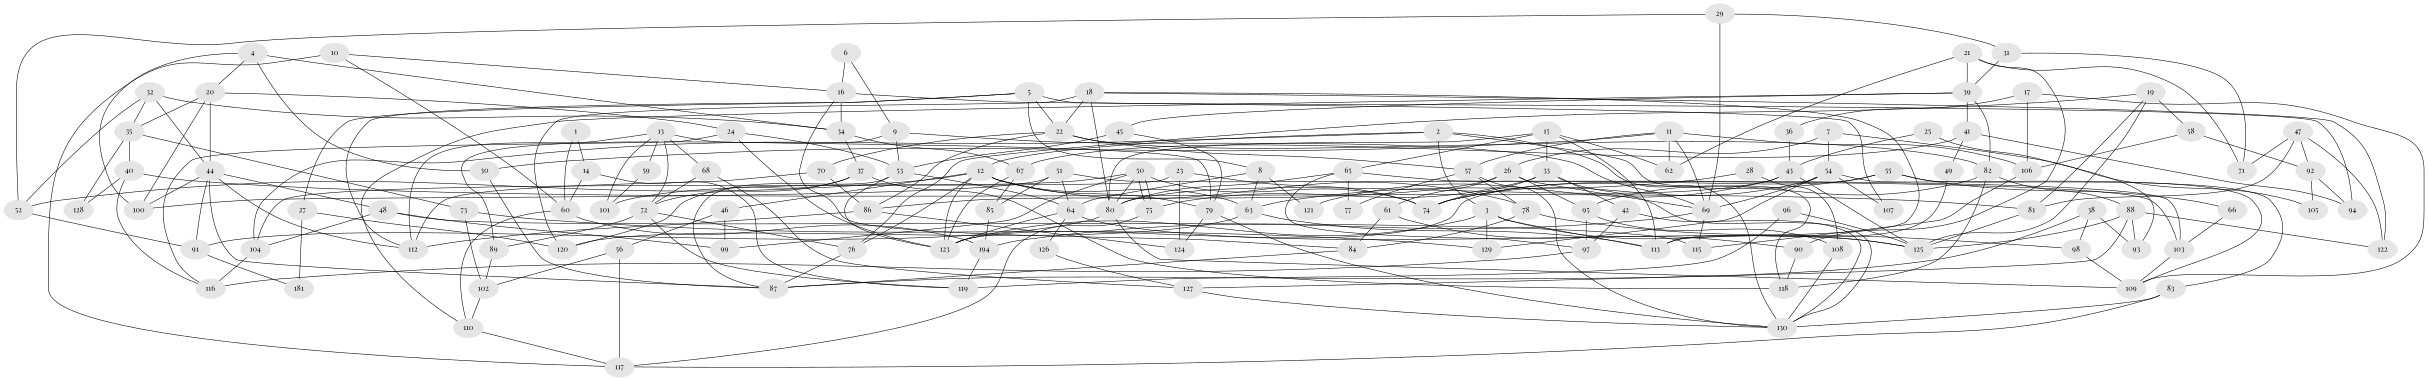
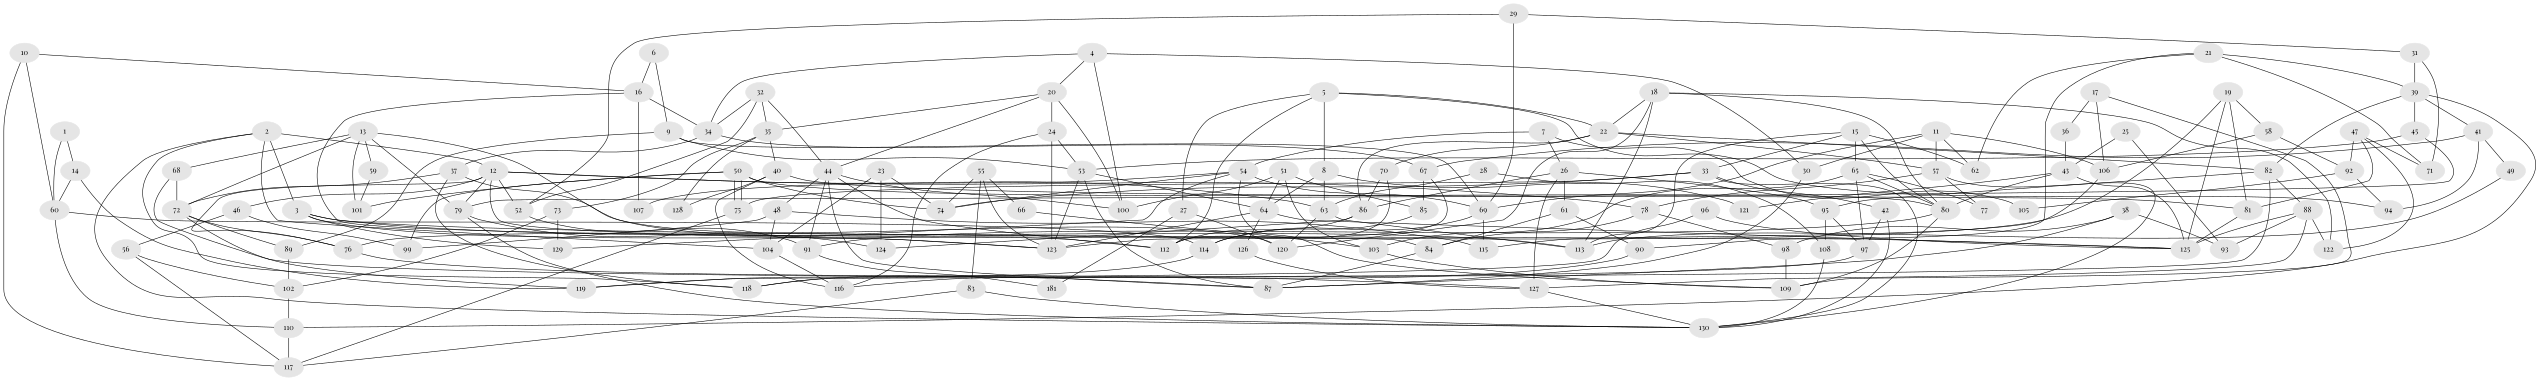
(1605, 194) -> (1538, 225)
(984, 249) -> (1204, 249)
